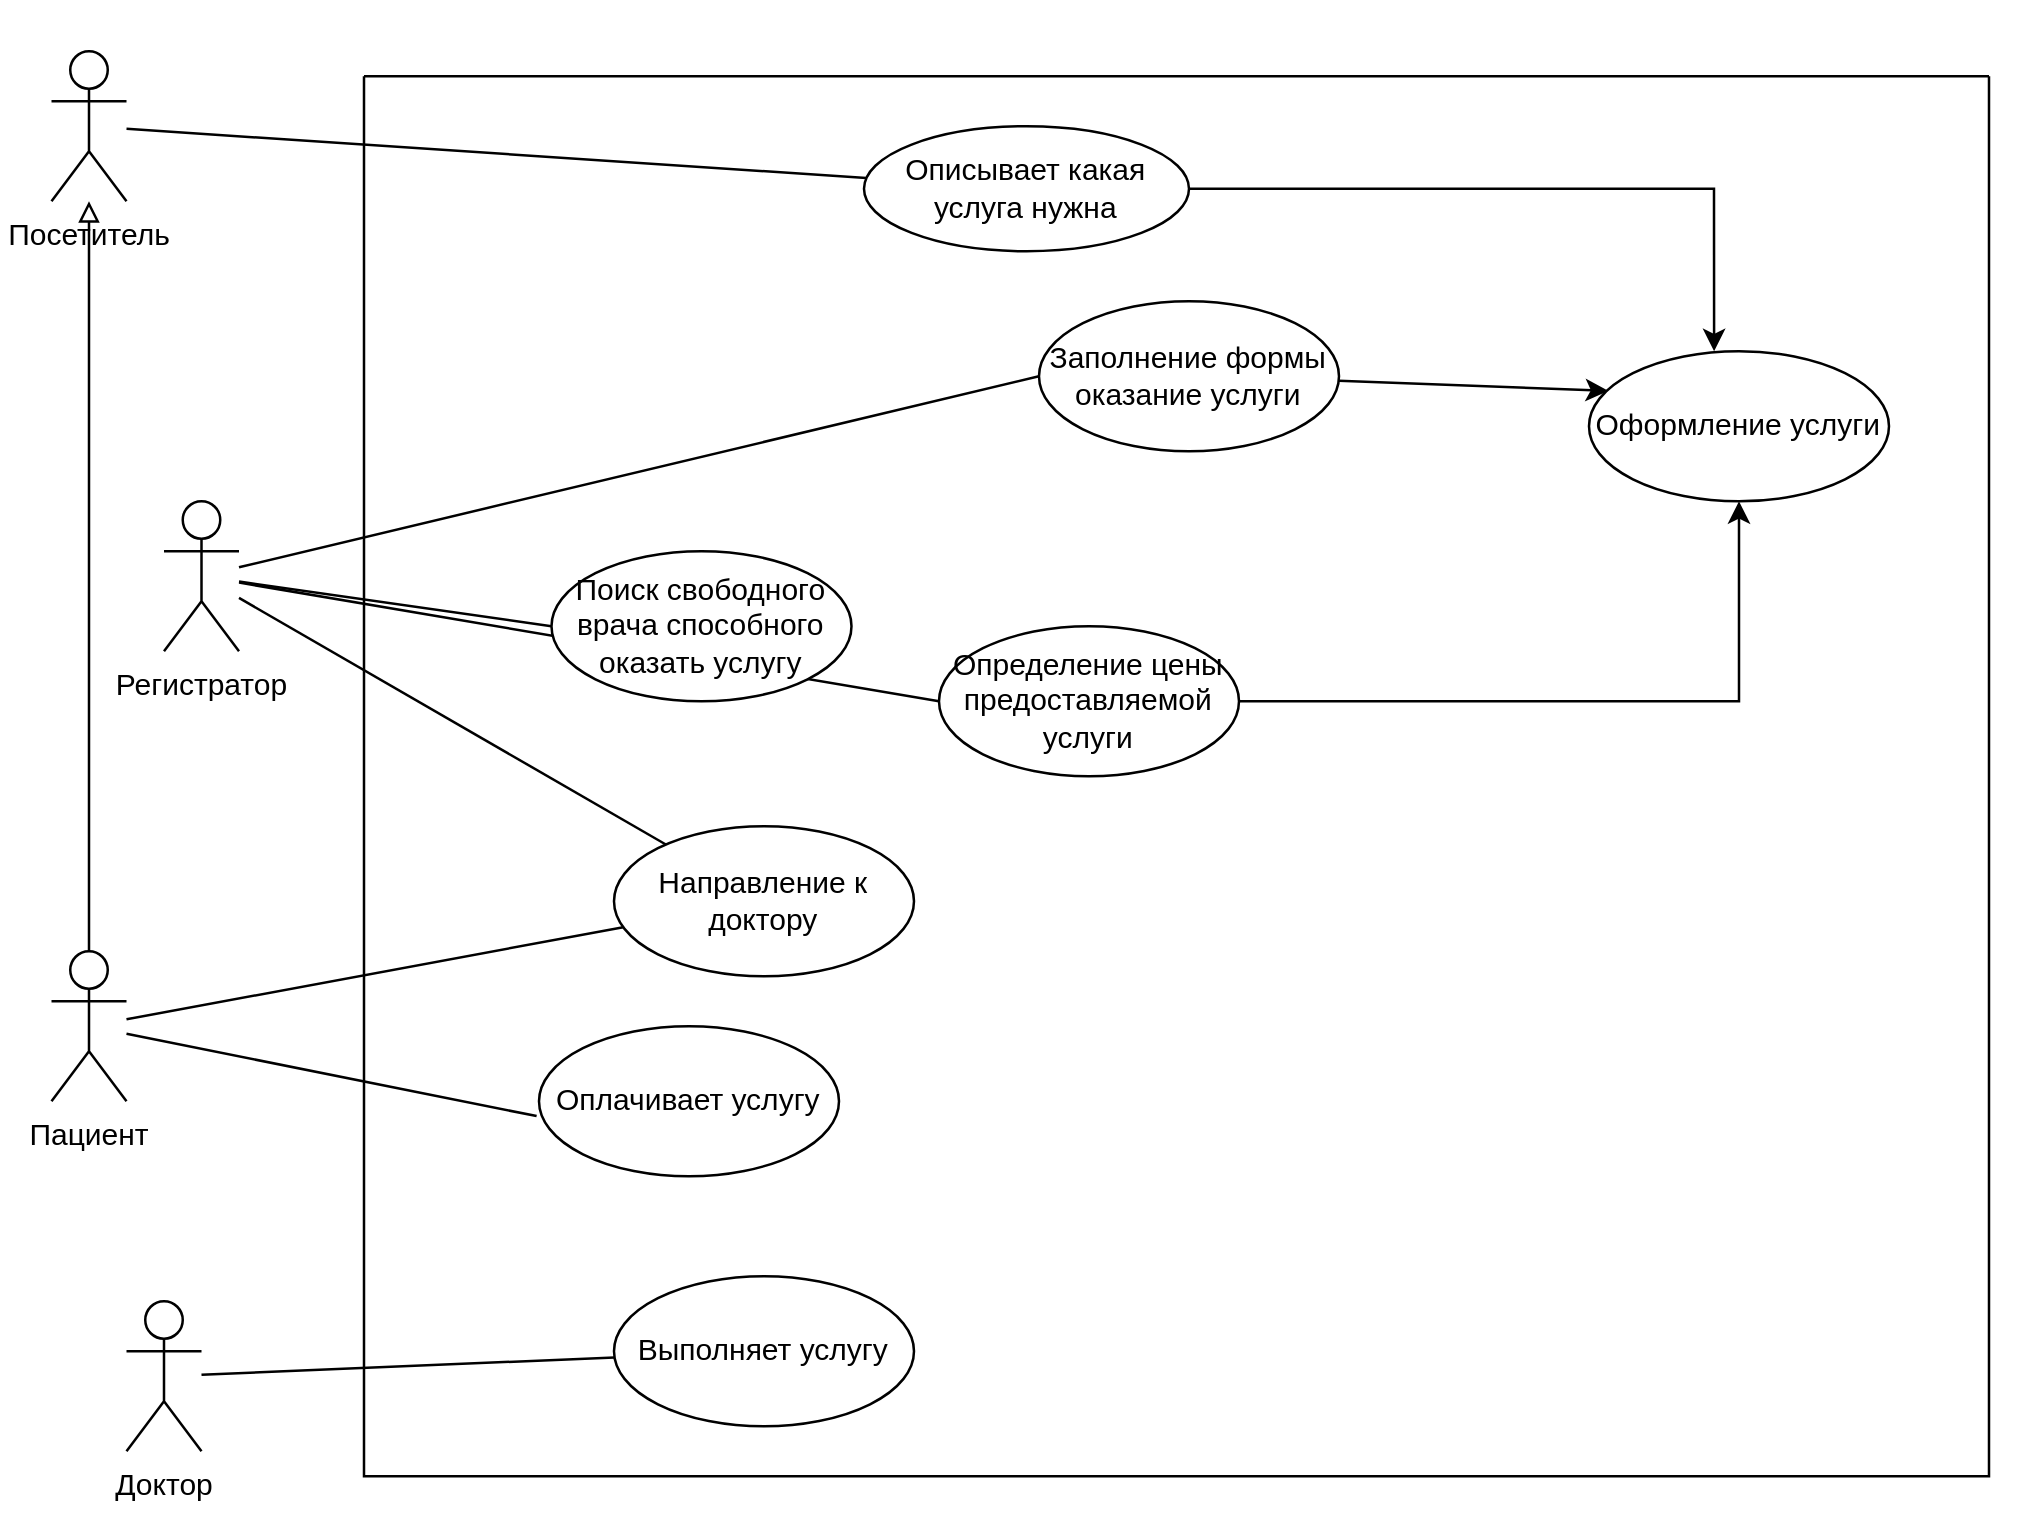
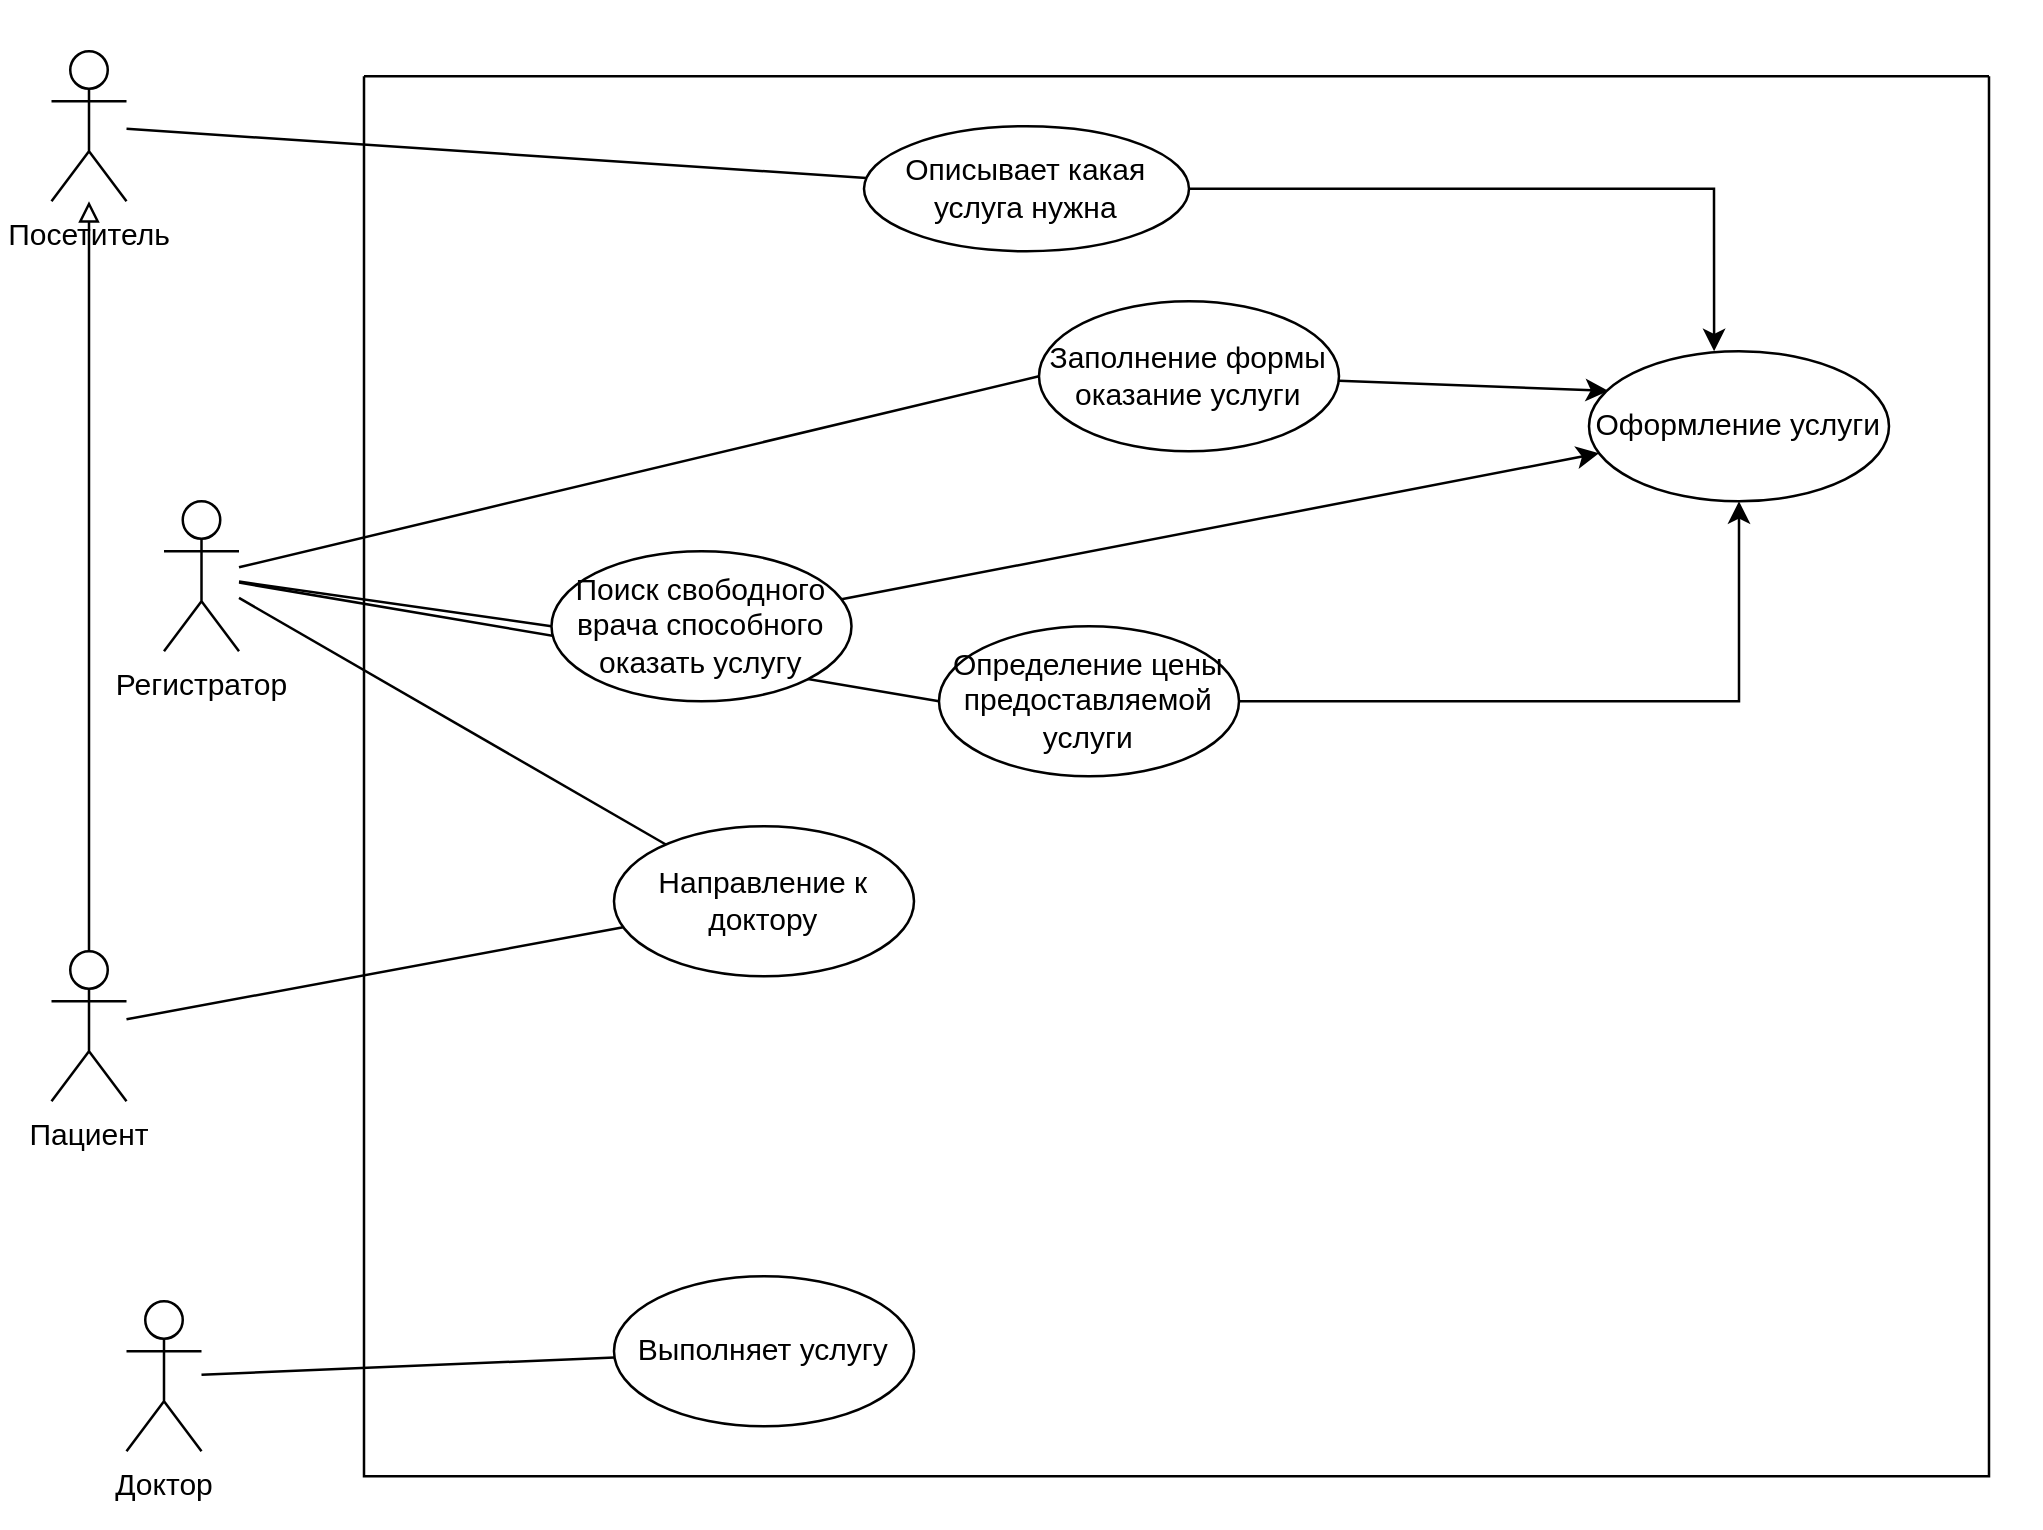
none -> (1212, 528)
(242, 1057) -> none
(689, 1101) -> none
